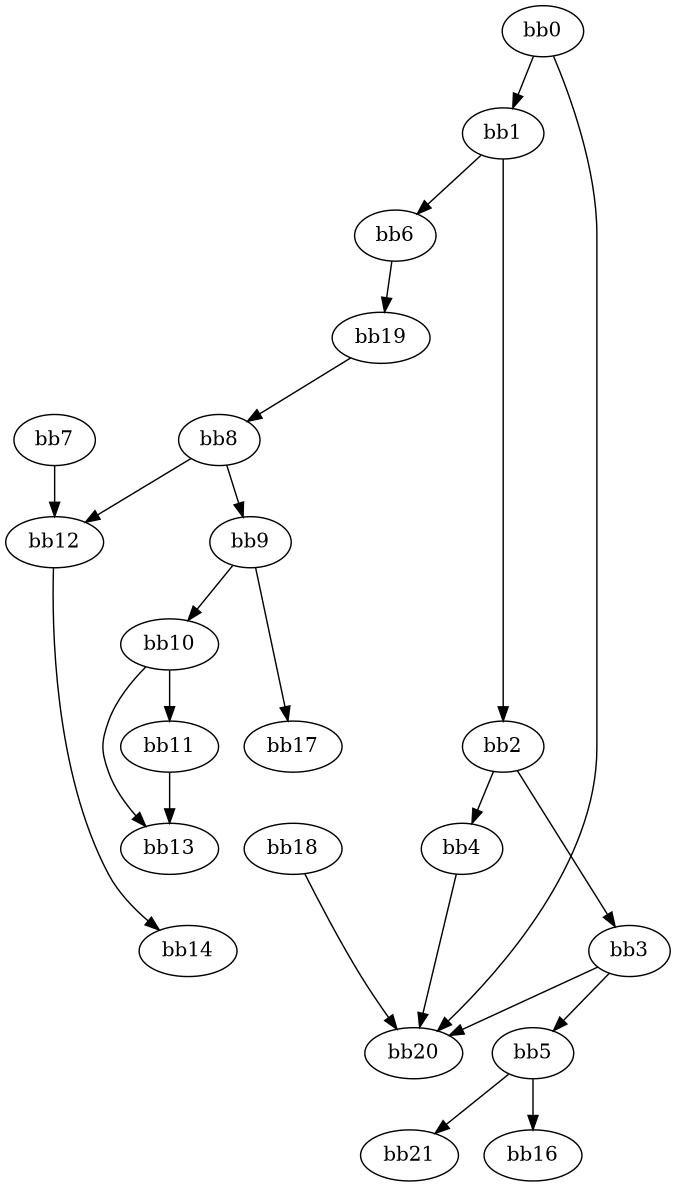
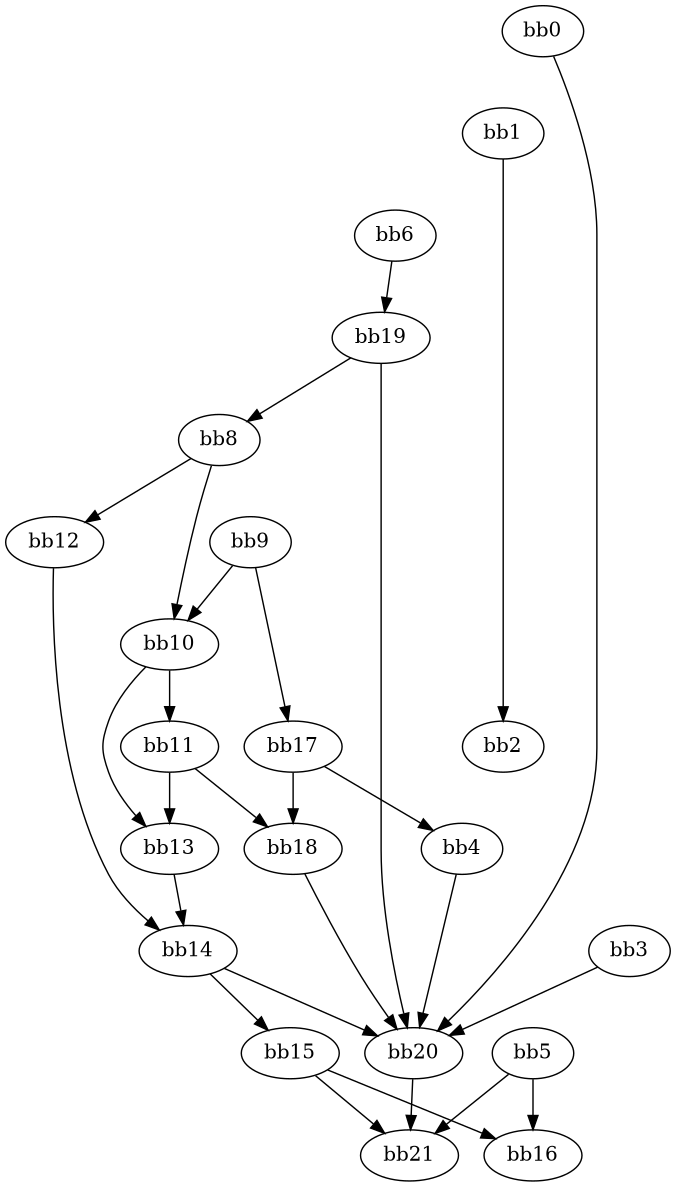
(526, 75) -> none
(454, 180) -> none
(55, 440) -> none
(233, 484) -> (192, 534)
none -> (381, 690)
none -> (293, 791)
(485, 791) -> (373, 795)
none -> (226, 793)
(562, 842) -> none
none -> (177, 893)
(586, 997) -> none
none -> (294, 999)
none -> (290, 1053)
none -> (412, 1095)
